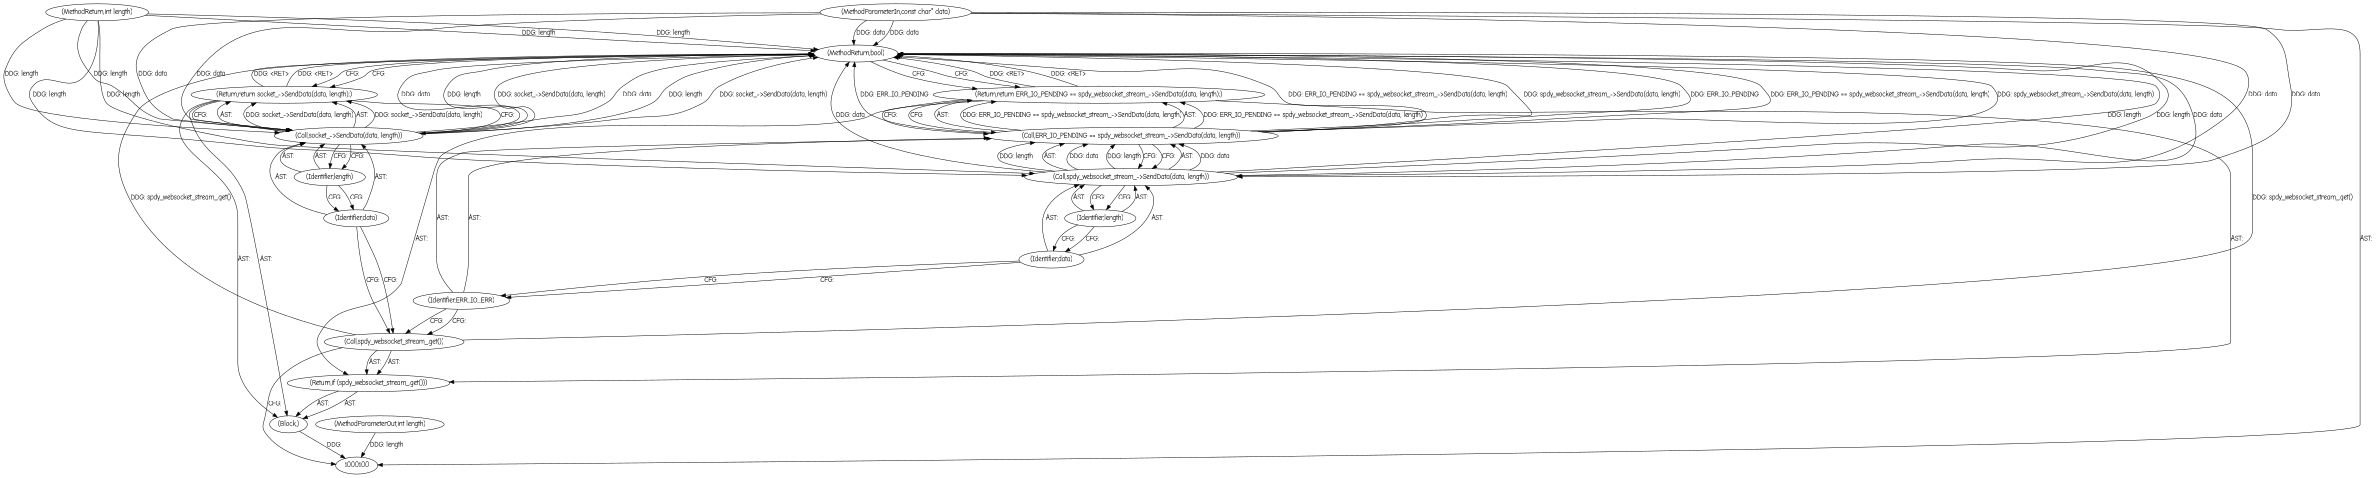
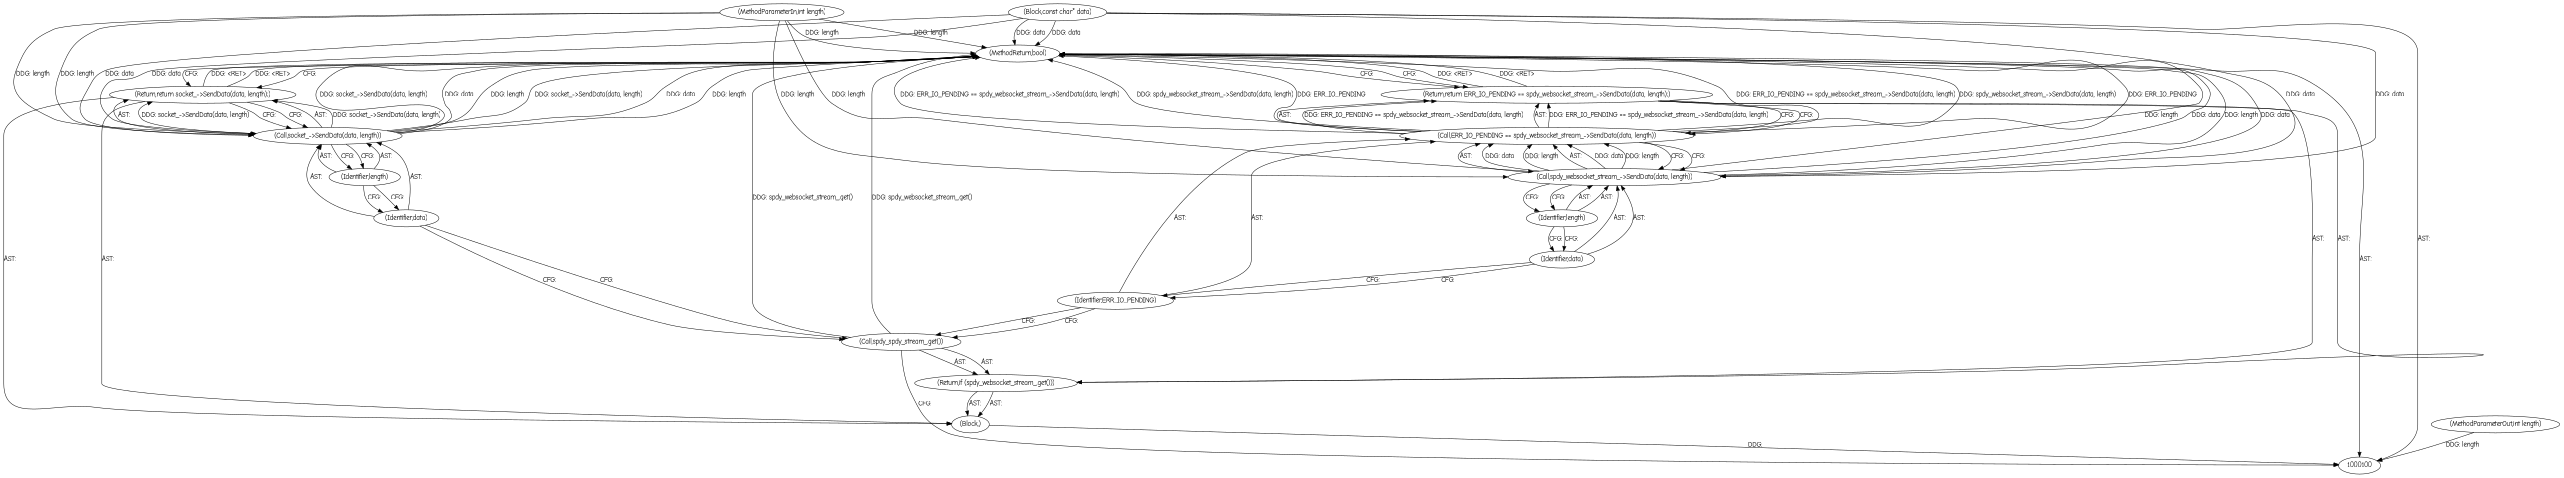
(97, 12) -> (782, 12)
(896, 12) -> (1058, 12)
none -> (2251, 71)
(461, 301) -> (1115, 301)
(394, 342) -> (901, 342)
